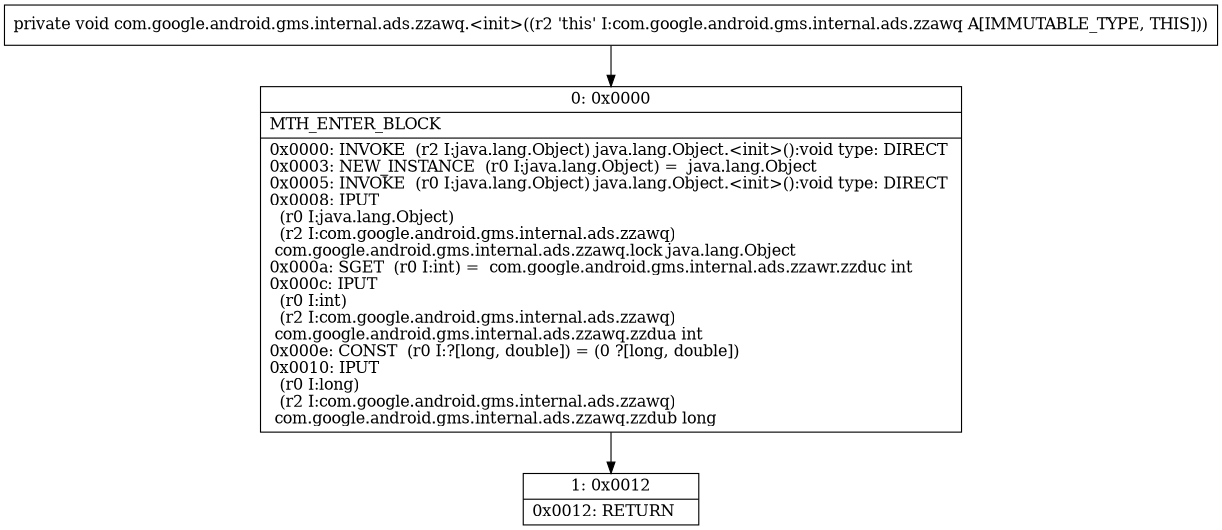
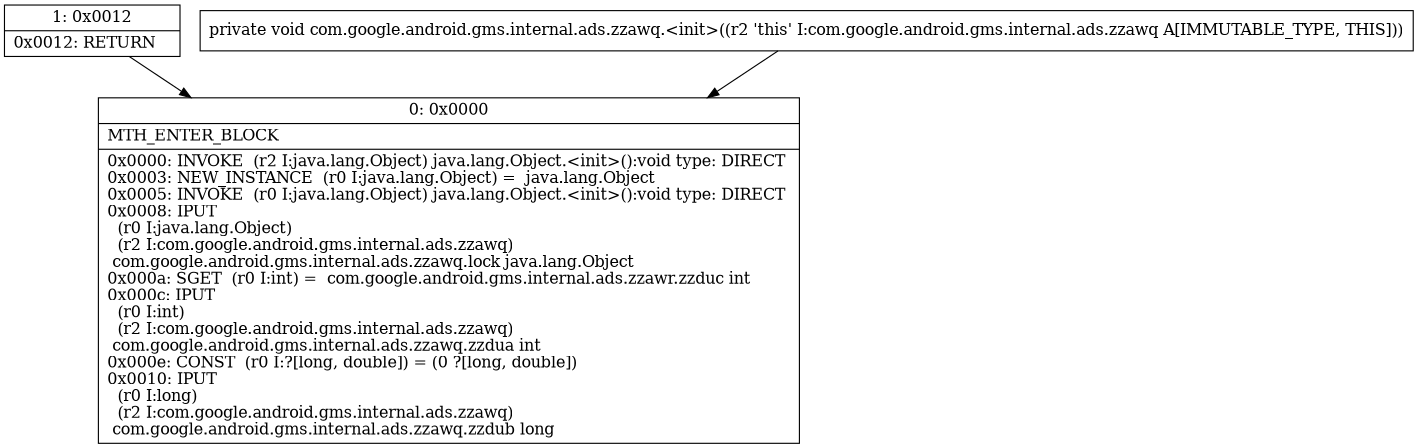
(611, 447) -> (155, 74)
